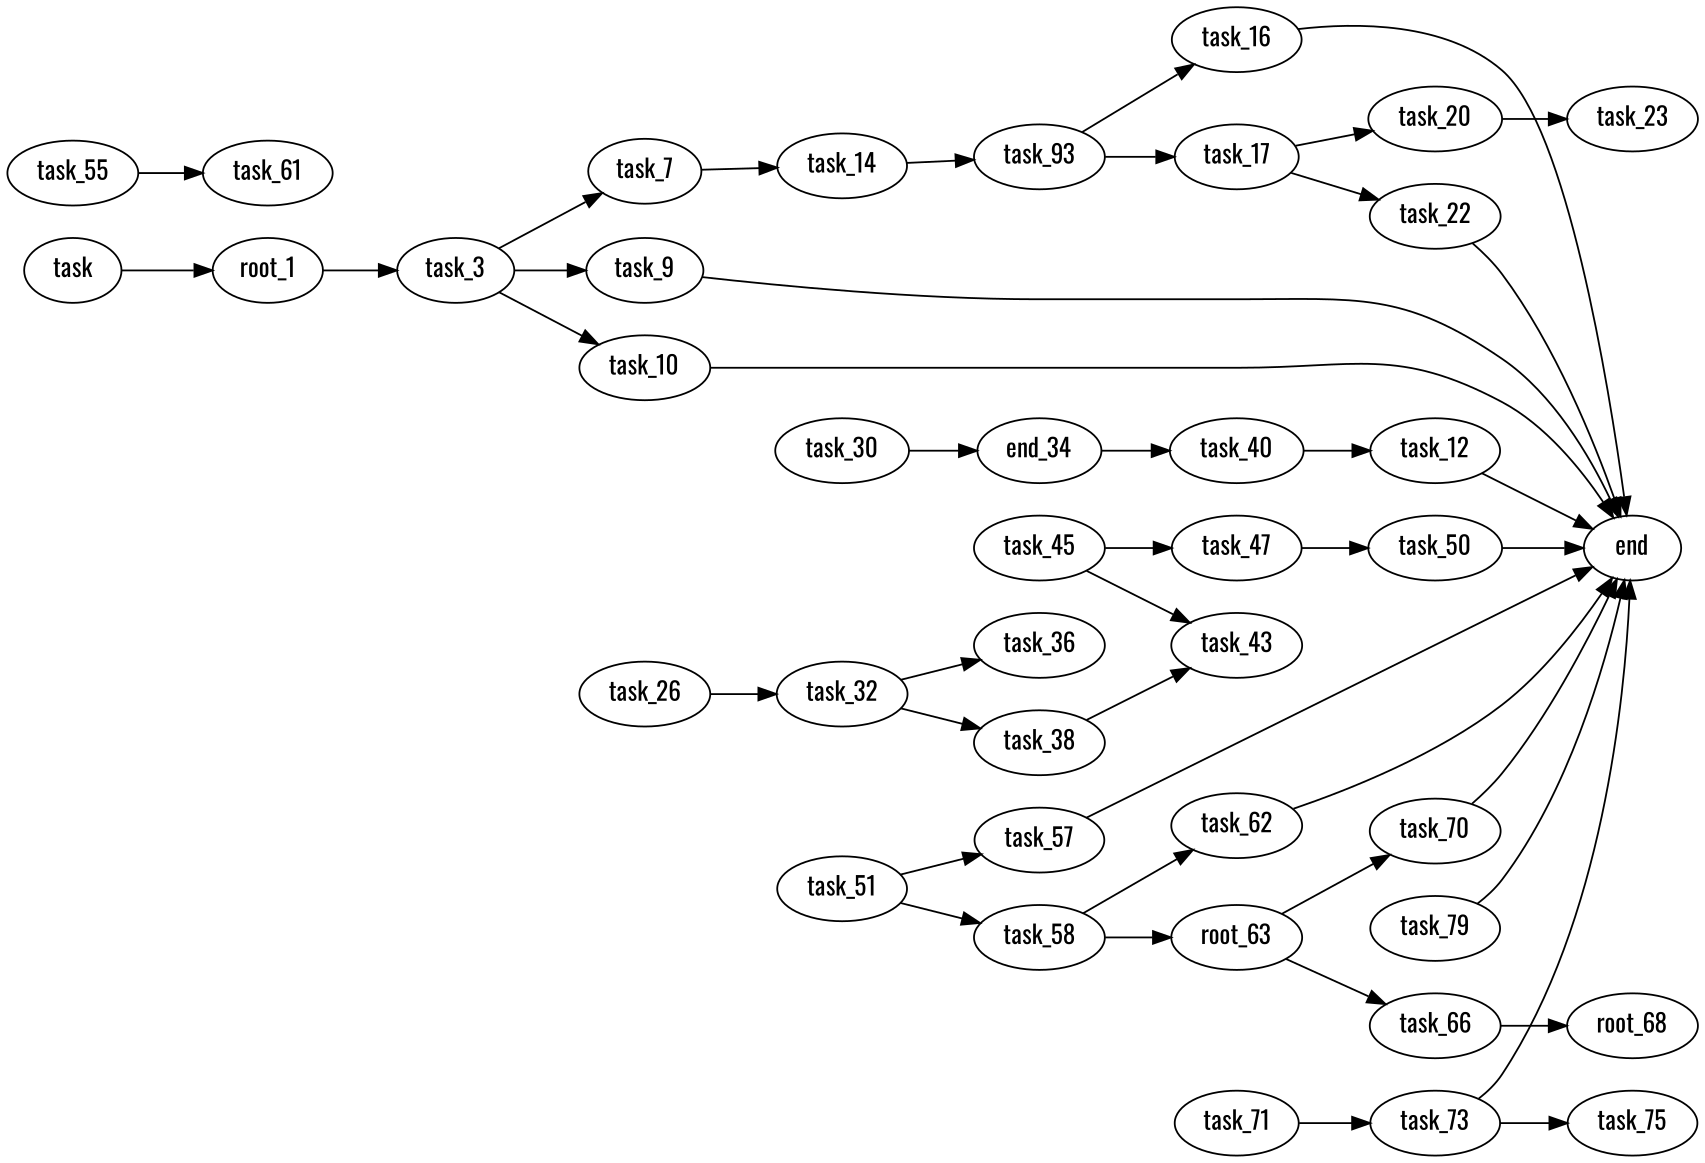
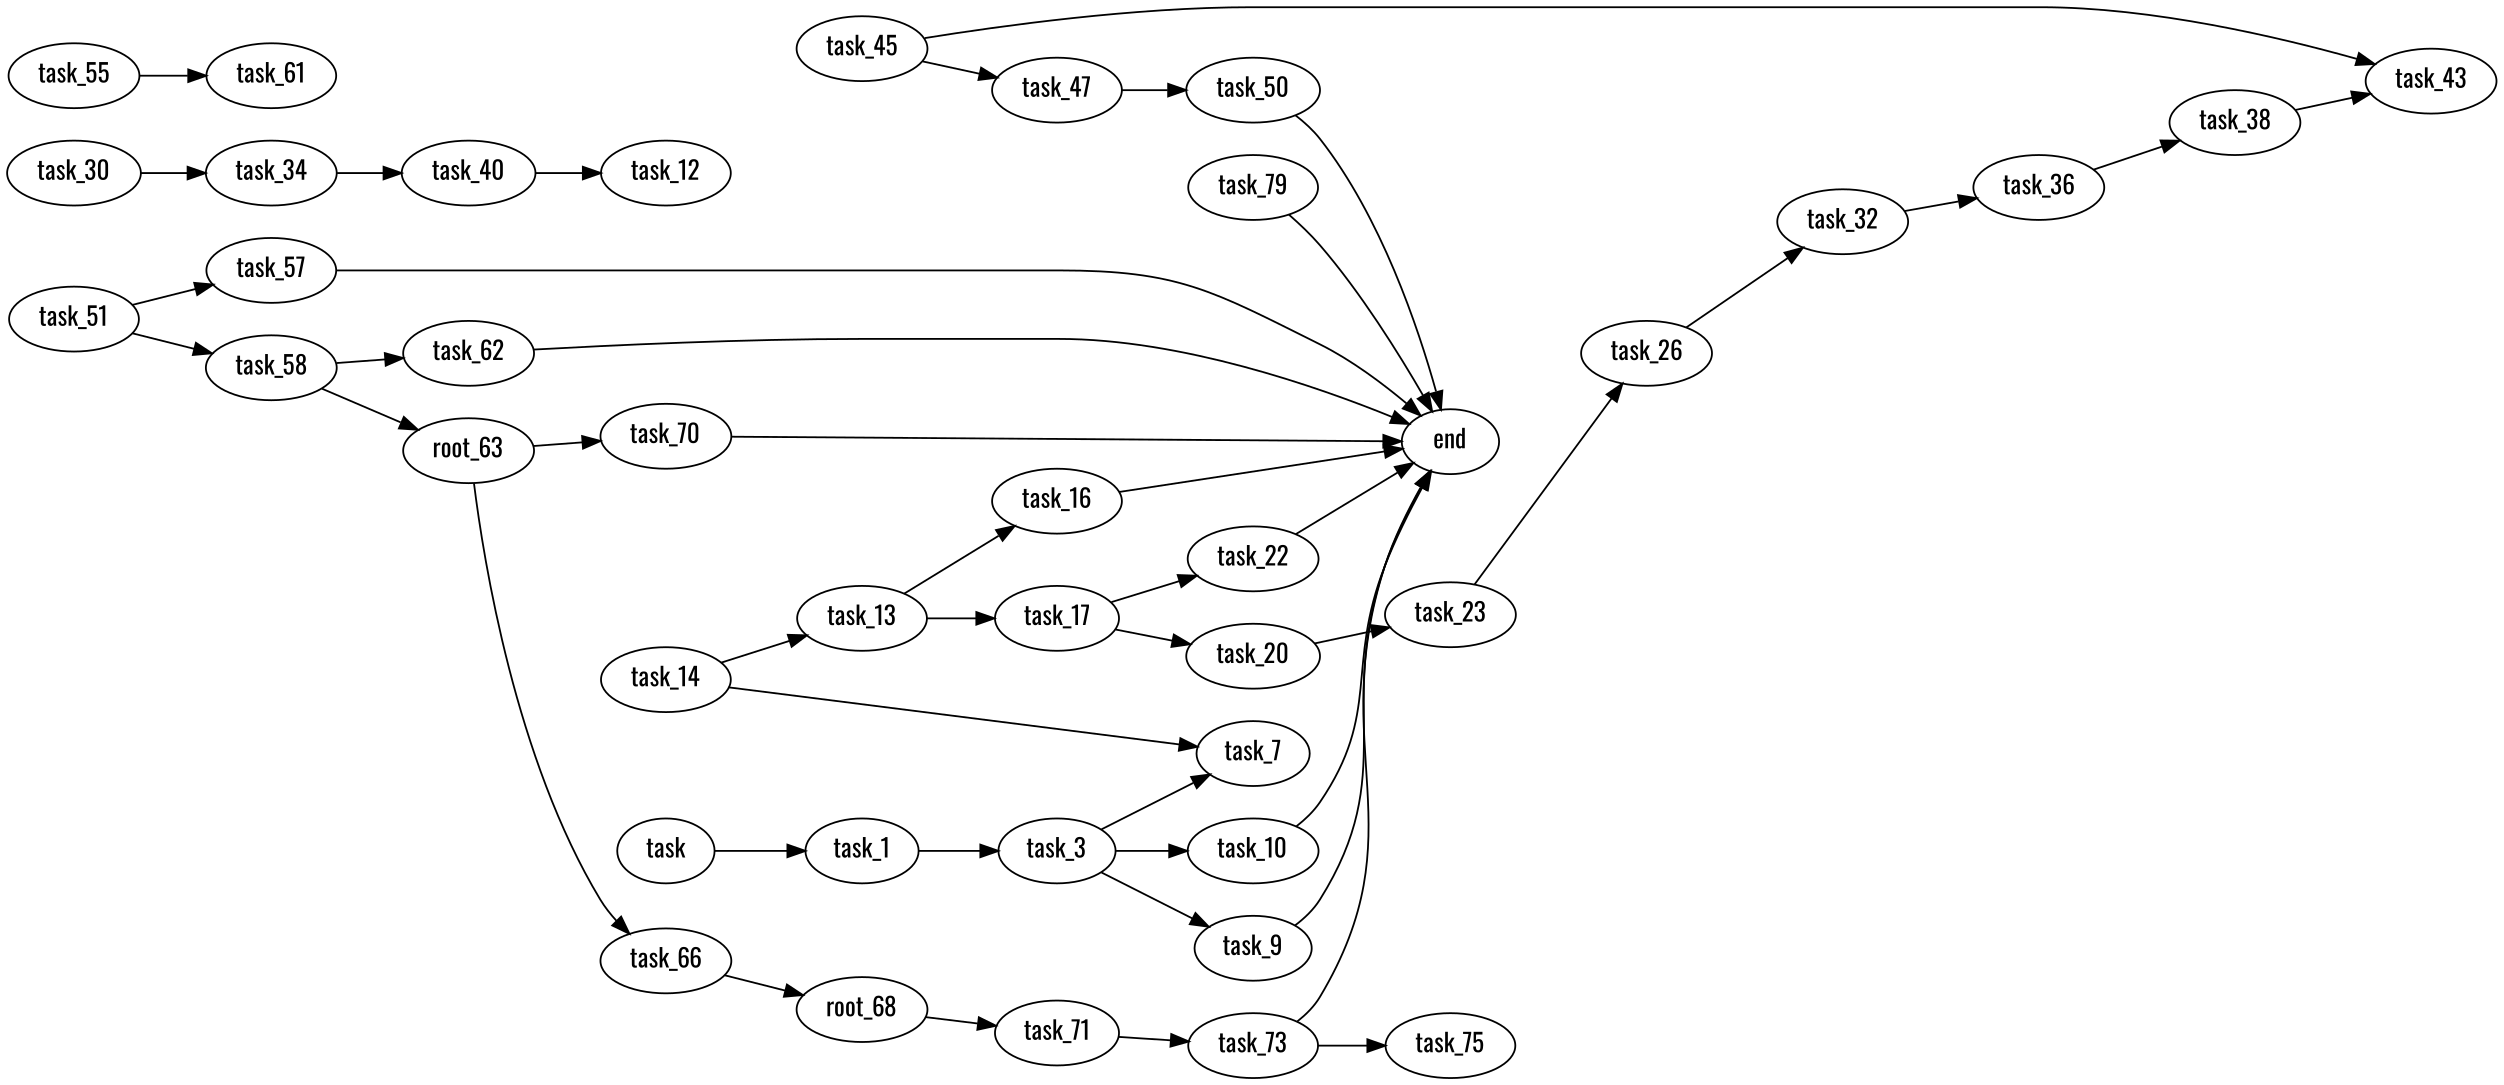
(1039, 157) -> (862, 618)
(730, 169) -> (954, 716)
(268, 270) -> (862, 851)
(1039, 451) -> (271, 173)
none -> (1543, 491)
(1529, 497) -> none
(932, 716) -> (2128, 158)
none -> (952, 1020)
